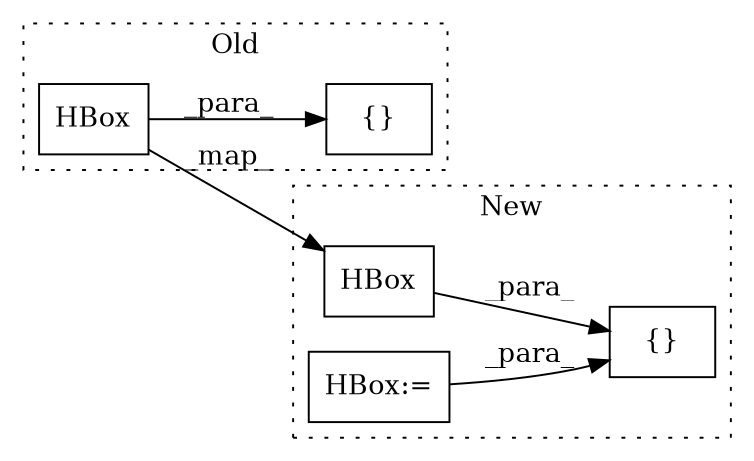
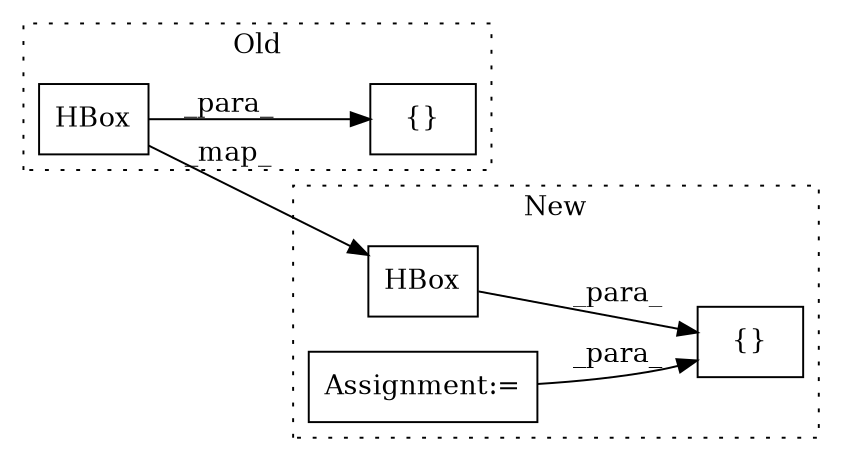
(379, 387) -> (423, 387)
